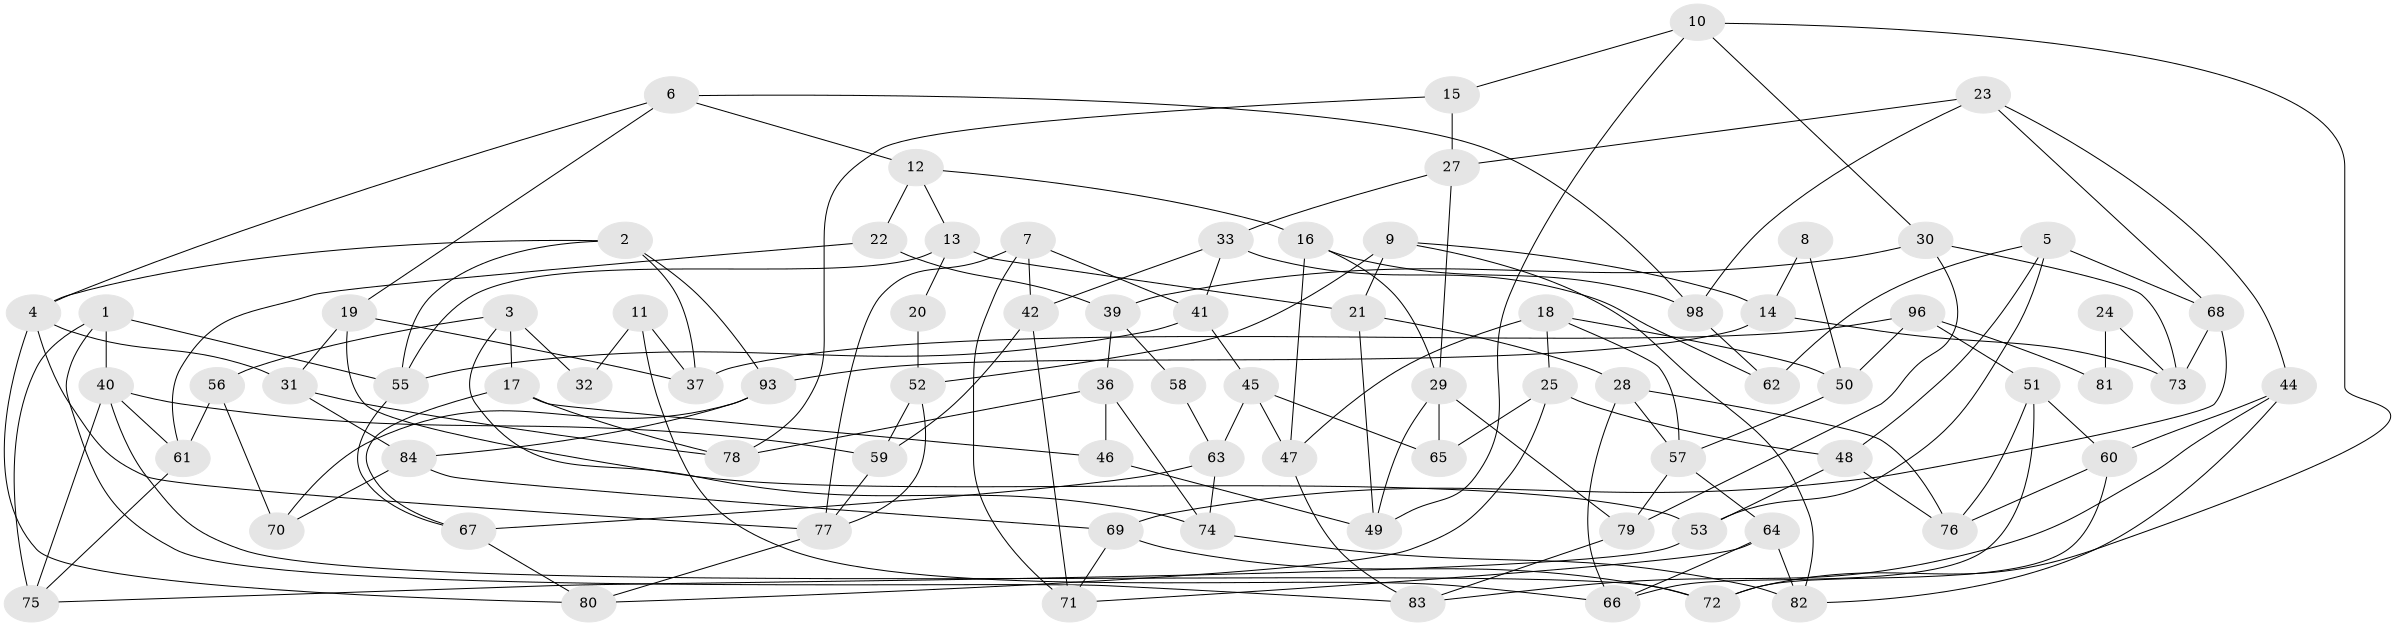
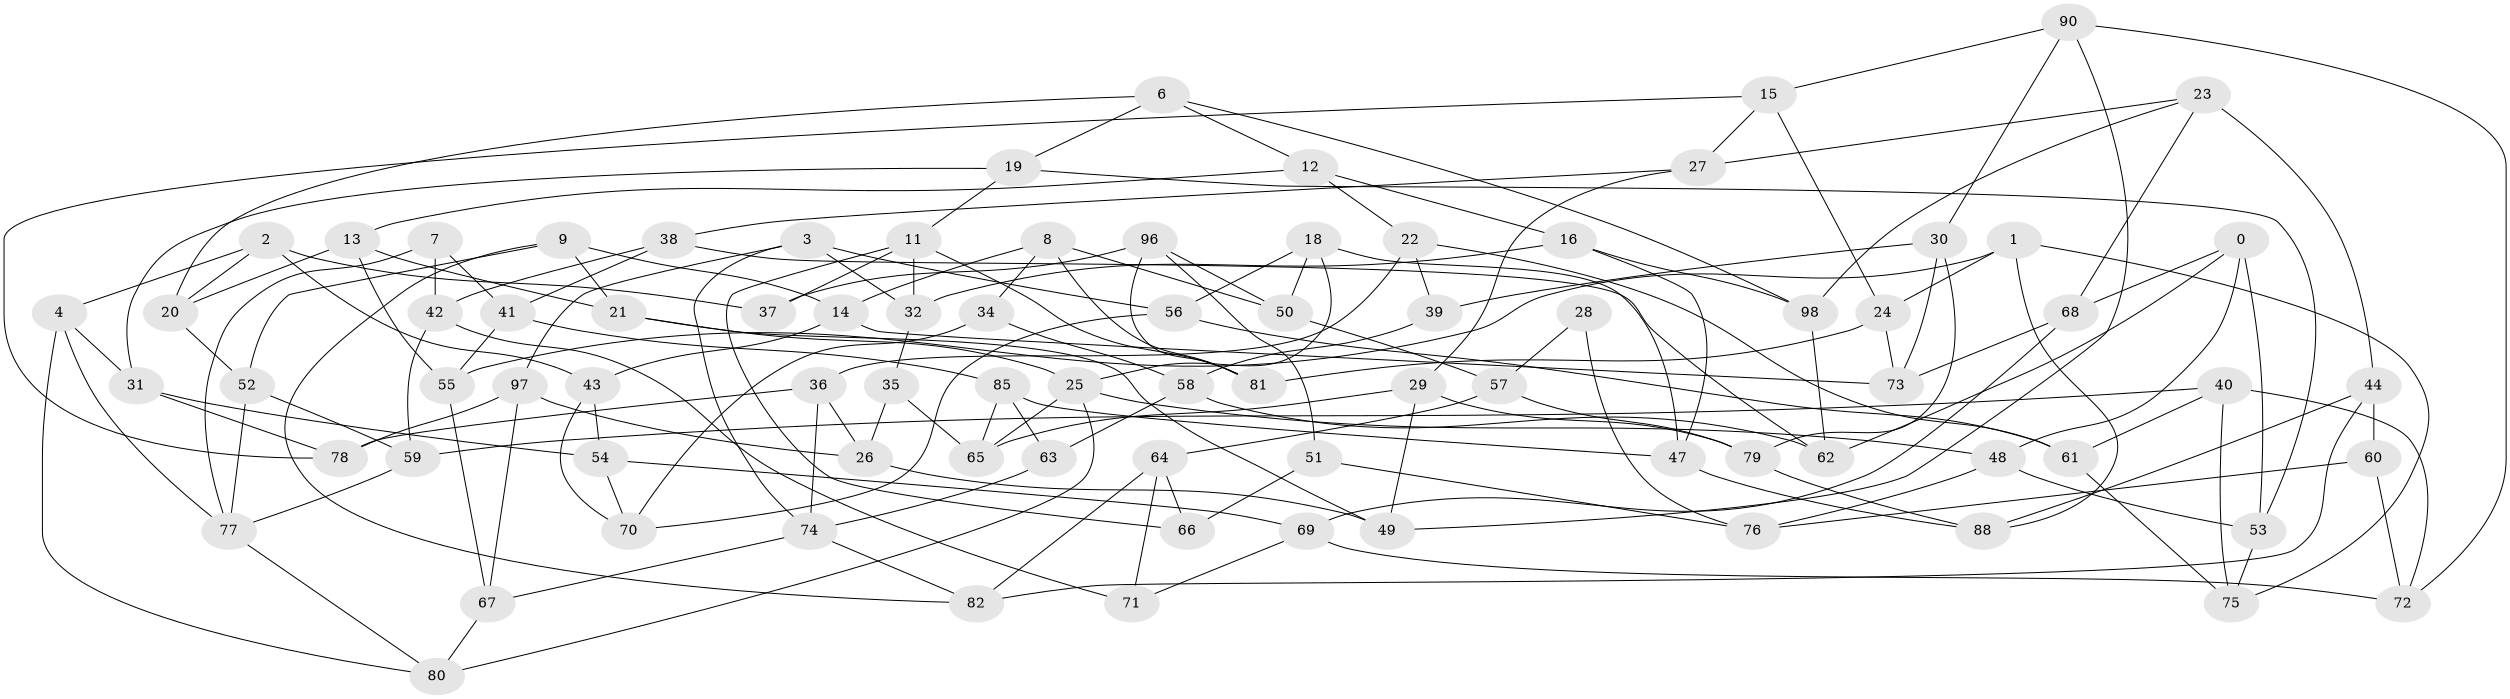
(1698, 22) -> (2069, 22)
(348, 195) -> (631, 131)
none -> (1826, 204)
(1226, 240) -> (669, 240)
(2048, 240) -> (2242, 240)
(473, 268) -> (219, 277)
(1396, 296) -> (1237, 265)
none -> (986, 313)
none -> (1080, 330)
none -> (1134, 337)
(1511, 345) -> (851, 341)
(523, 347) -> (967, 202)
(106, 349) -> (1956, 273)
(1109, 349) -> (1135, 355)
(1649, 361) -> (1244, 277)
(512, 386) -> (520, 386)
(769, 386) -> (593, 386)
none -> (892, 386)
(1251, 386) -> (1003, 386)
none -> (1658, 420)
(2071, 422) -> none
(974, 432) -> none
(409, 458) -> (601, 458)
(1106, 458) -> (865, 458)
(1591, 485) -> none
(862, 504) -> (649, 567)
(1418, 604) -> (1983, 531)
